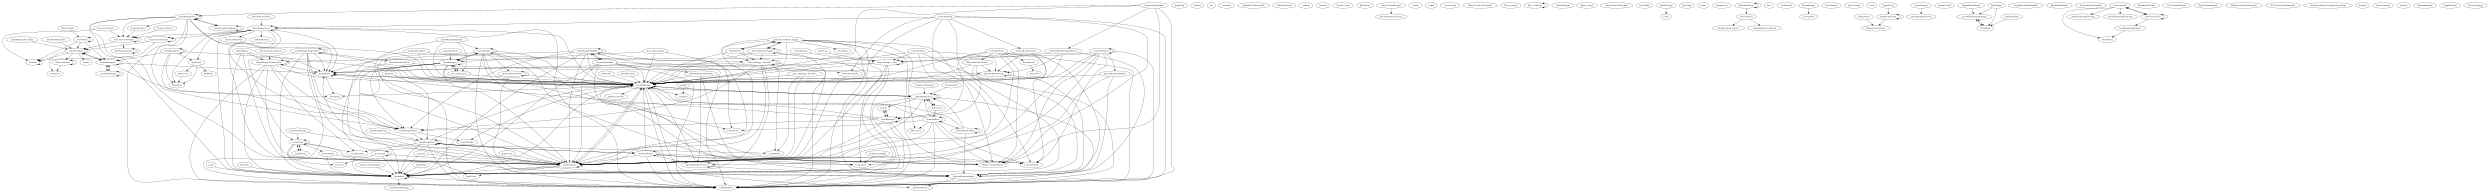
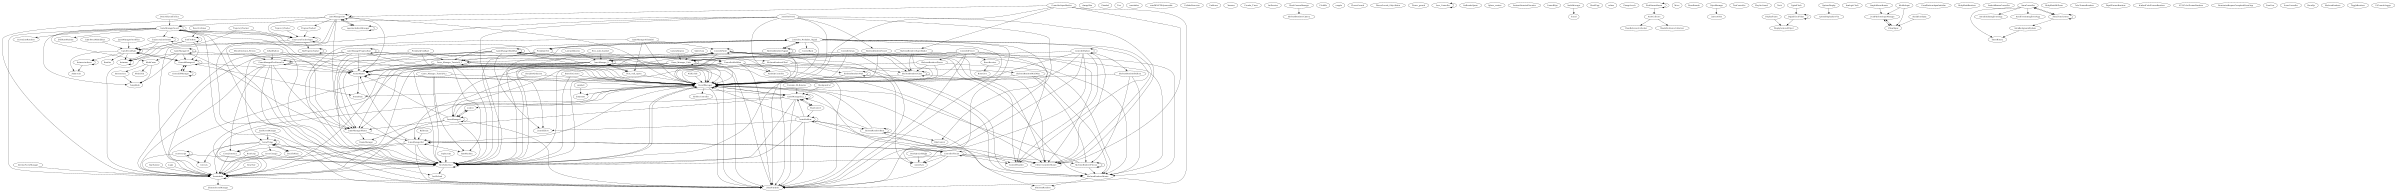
(513, 83) -> (600, 80)
(925, 125) -> (909, 136)
(798, 155) -> (547, 156)
